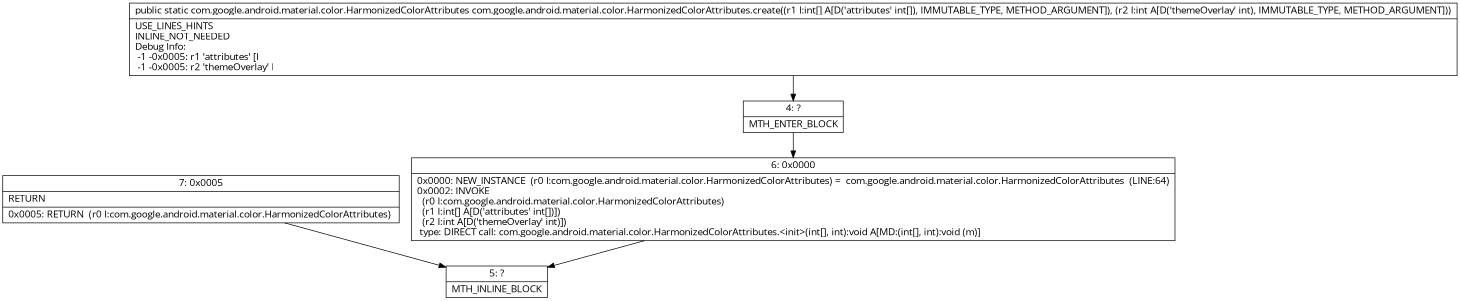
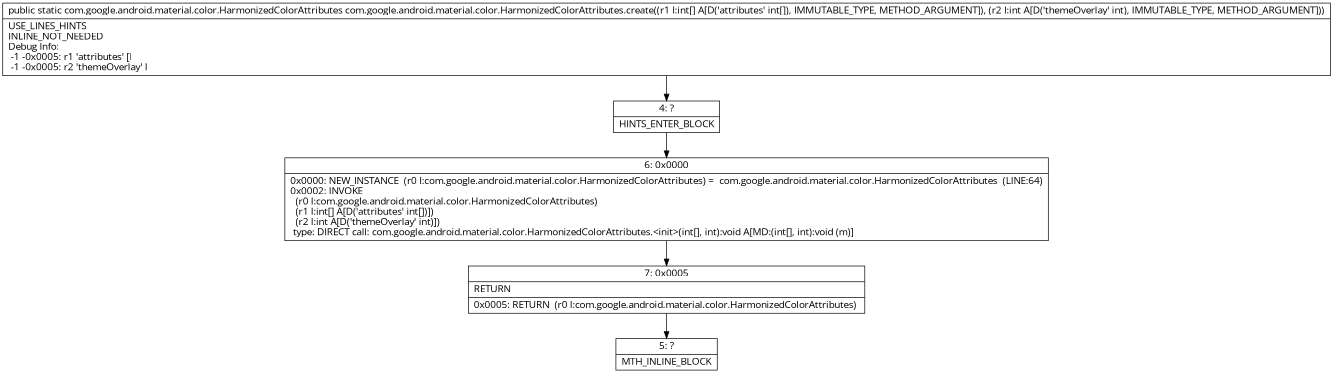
(793, 124) -> (667, 124)
(599, 253) -> (667, 250)
